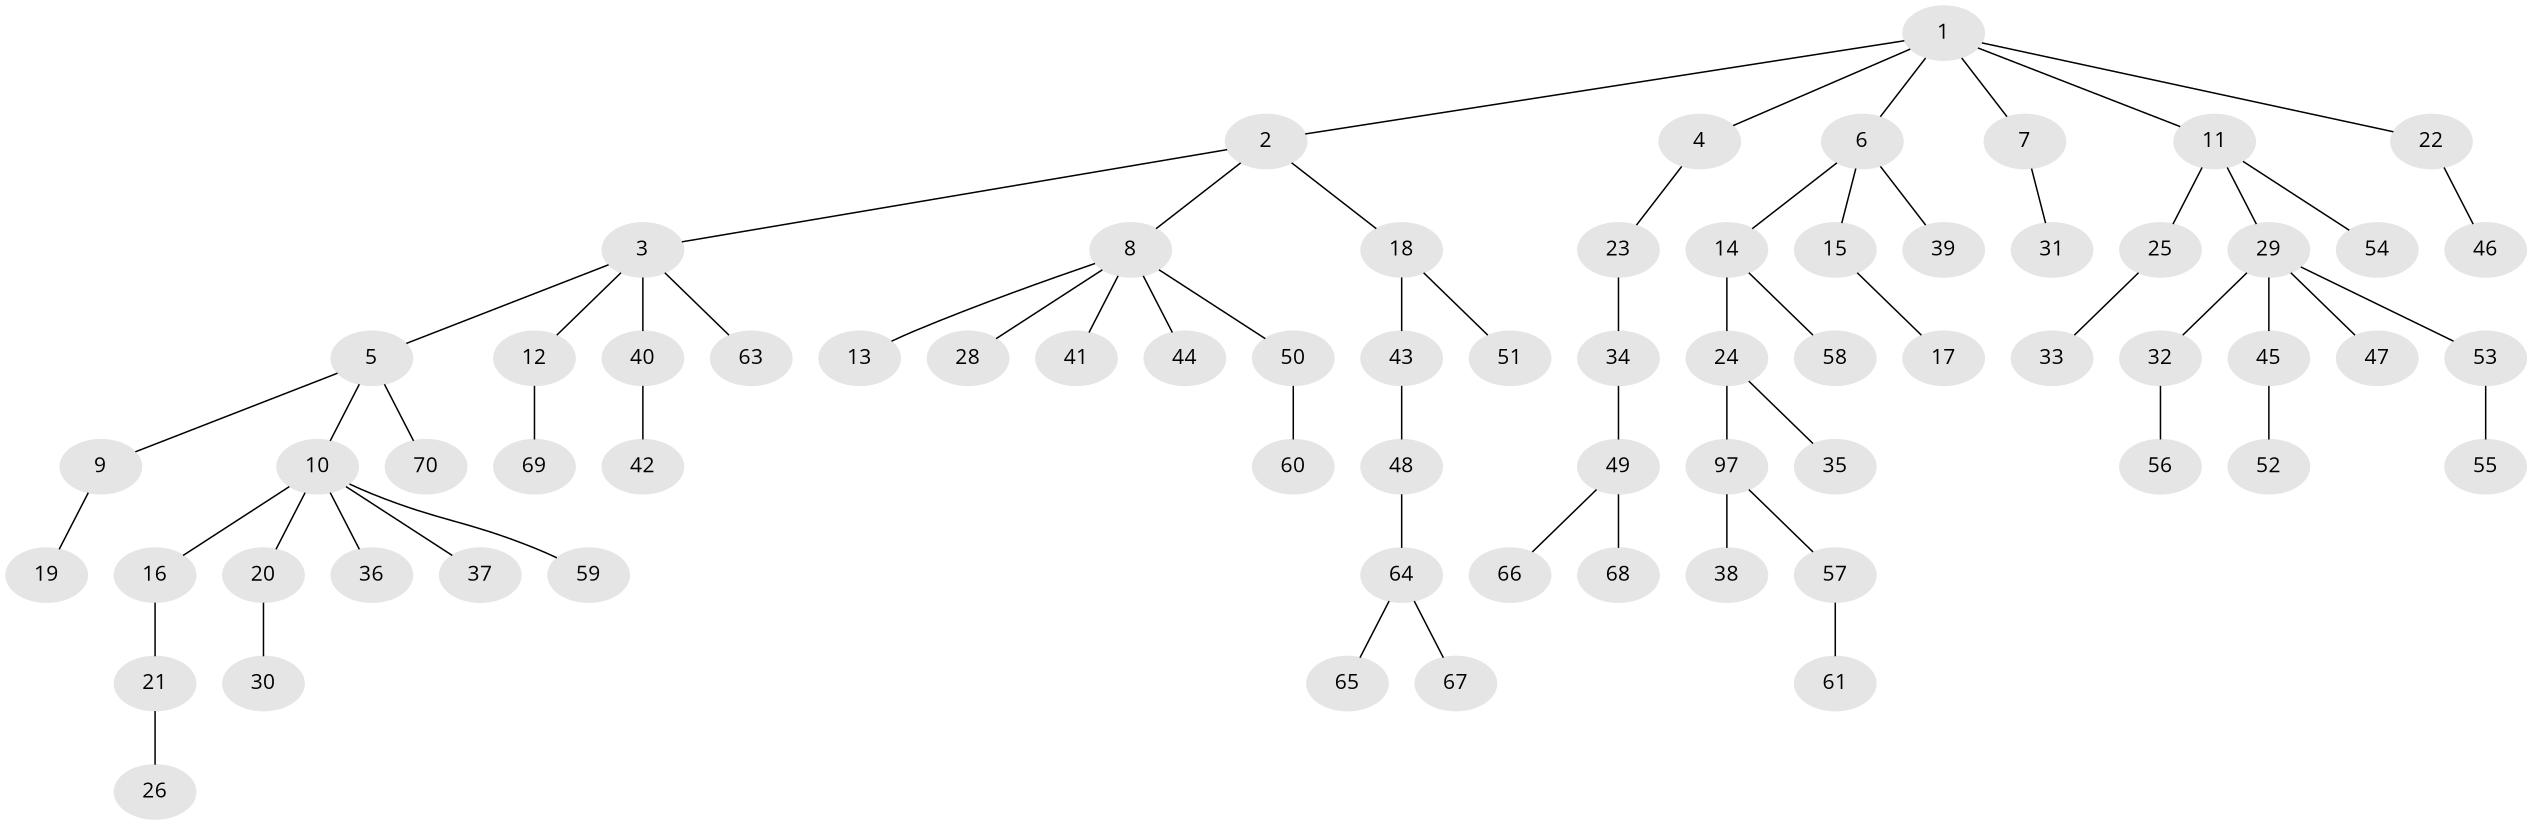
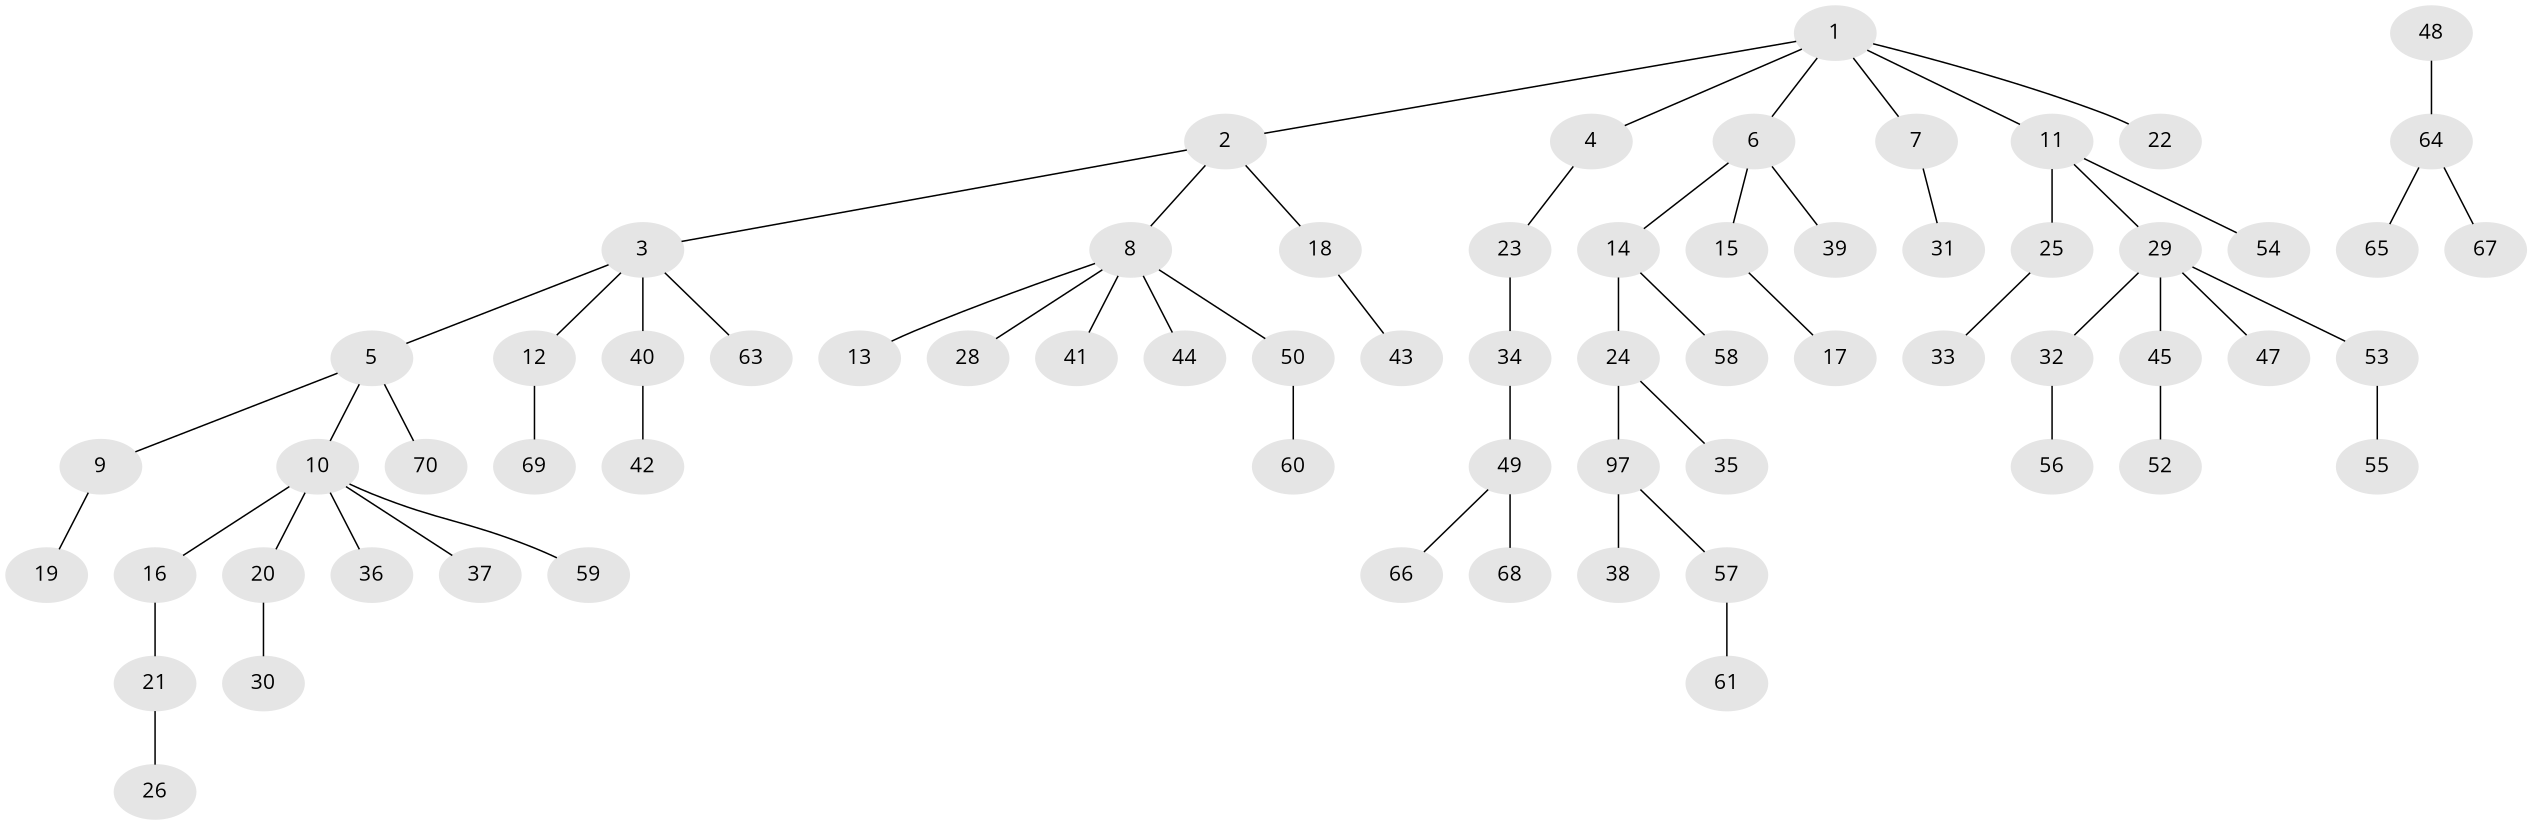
(2486, 250) -> none
(1510, 358) -> none
(1402, 413) -> none
